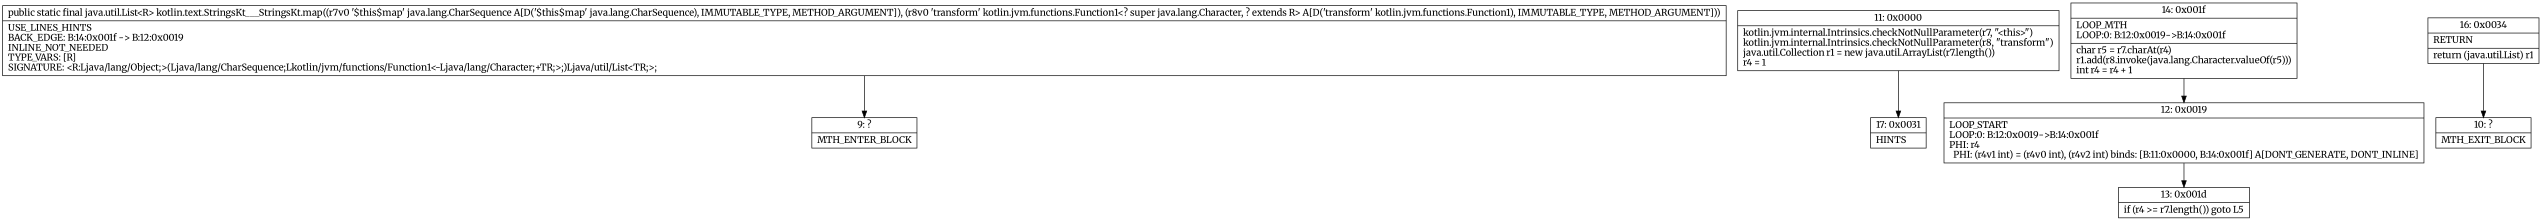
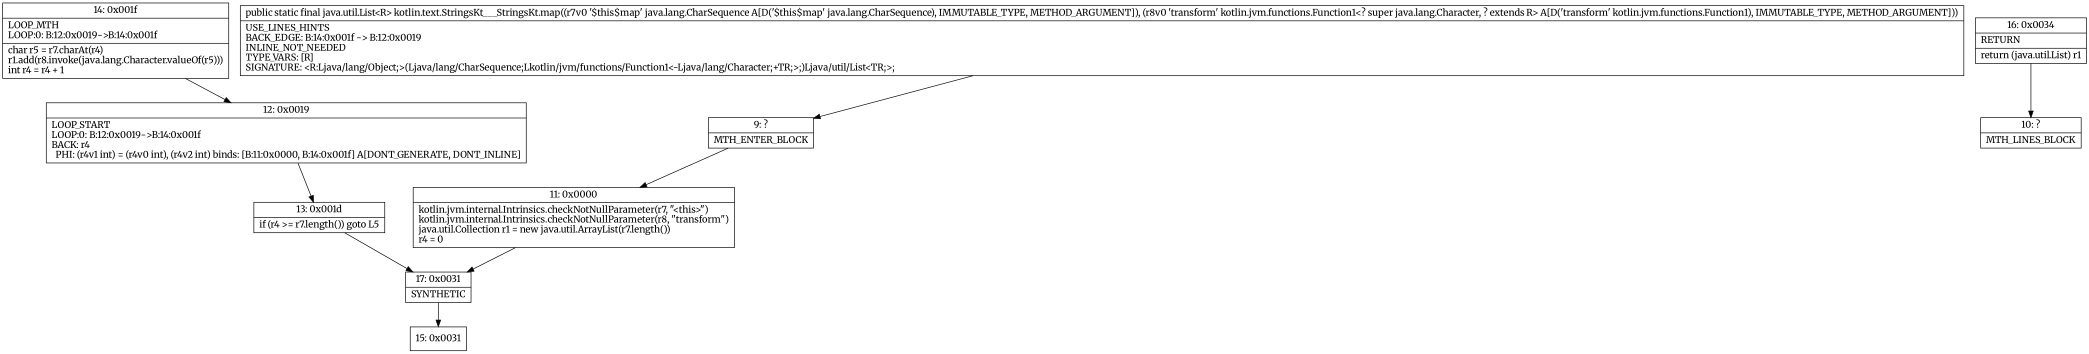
(1755, 63) -> (431, 240)
(1891, 140) -> (438, 295)
(2483, 140) -> (2031, 140)
(1965, 145) -> (72, 145)
none -> (687, 166)
none -> (376, 251)
none -> (438, 339)
